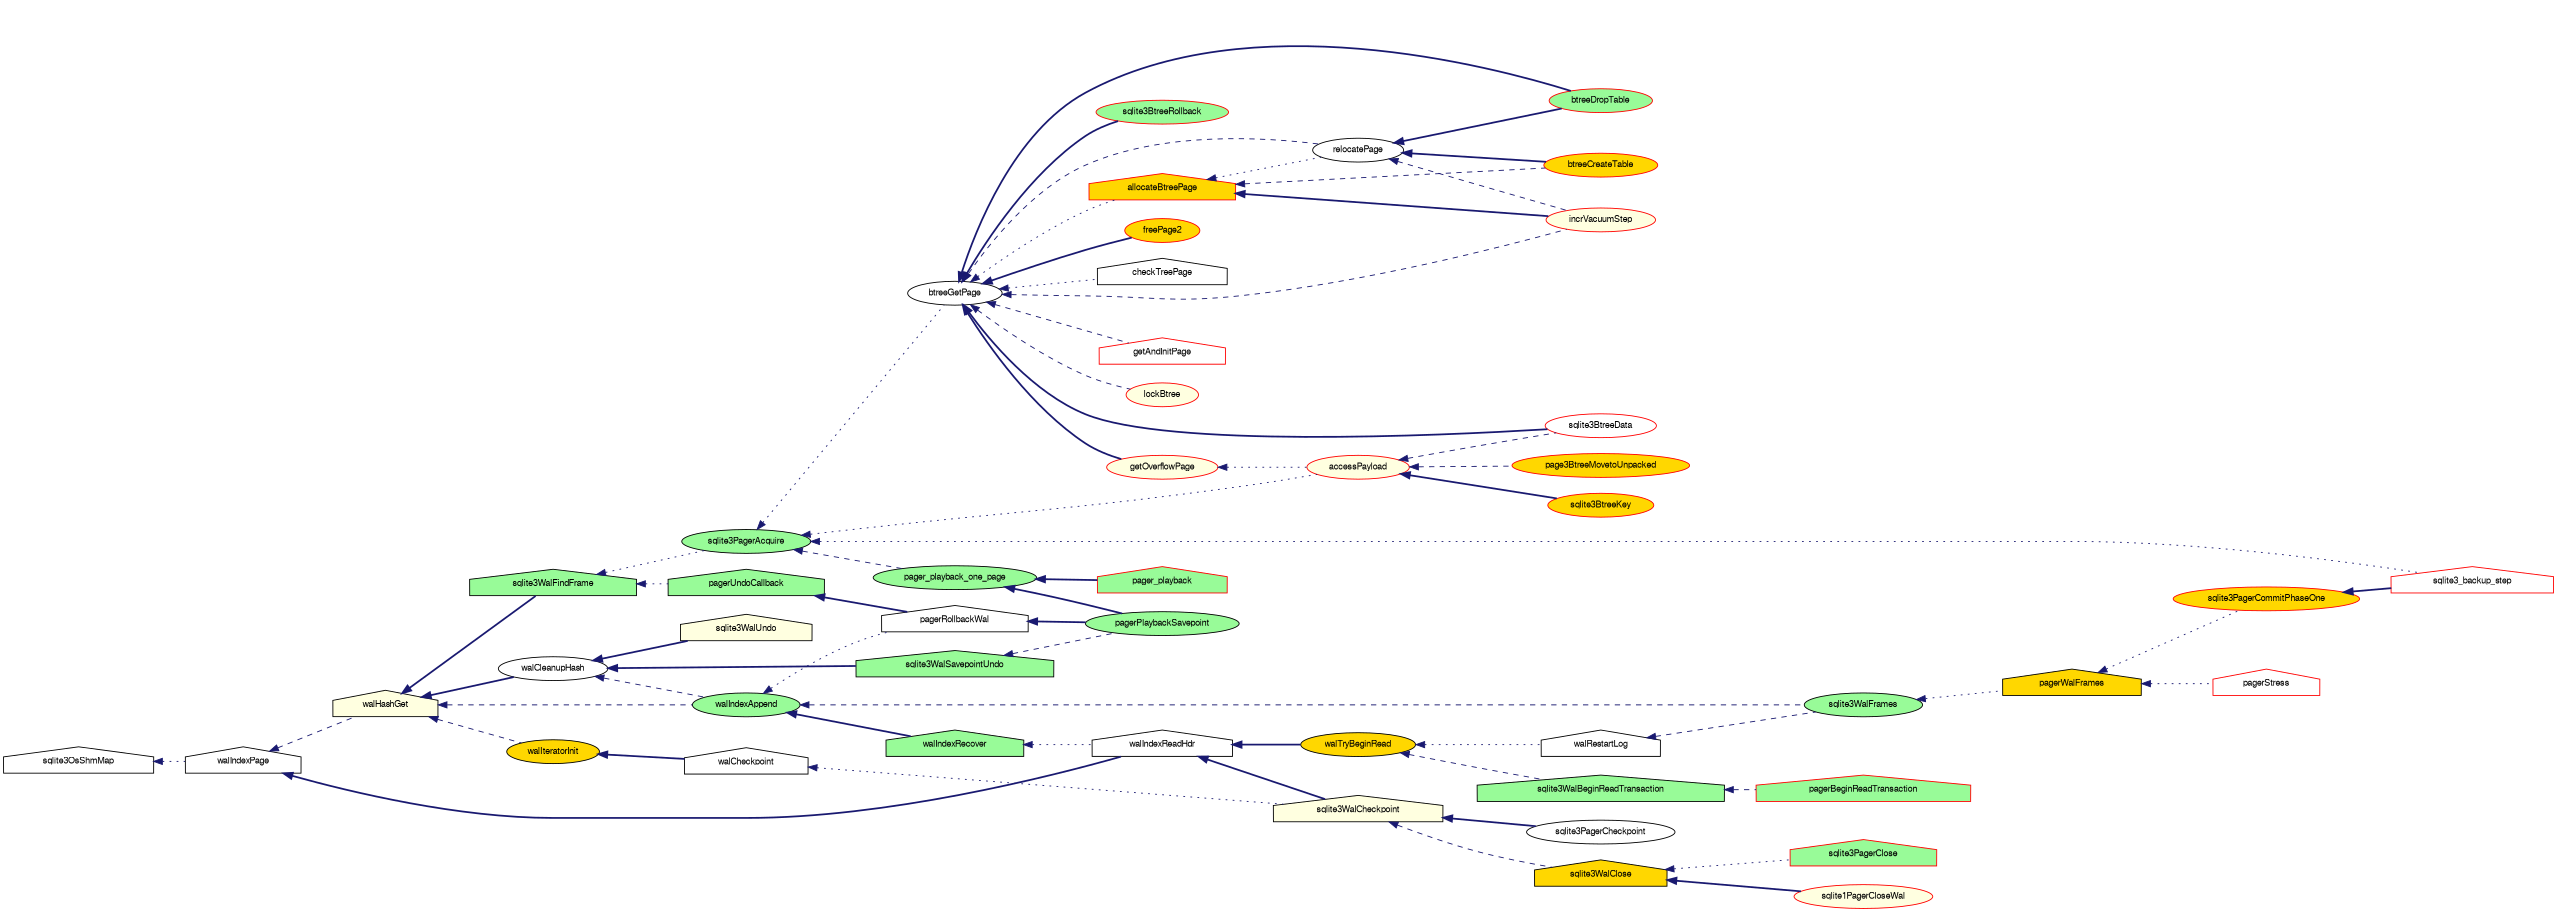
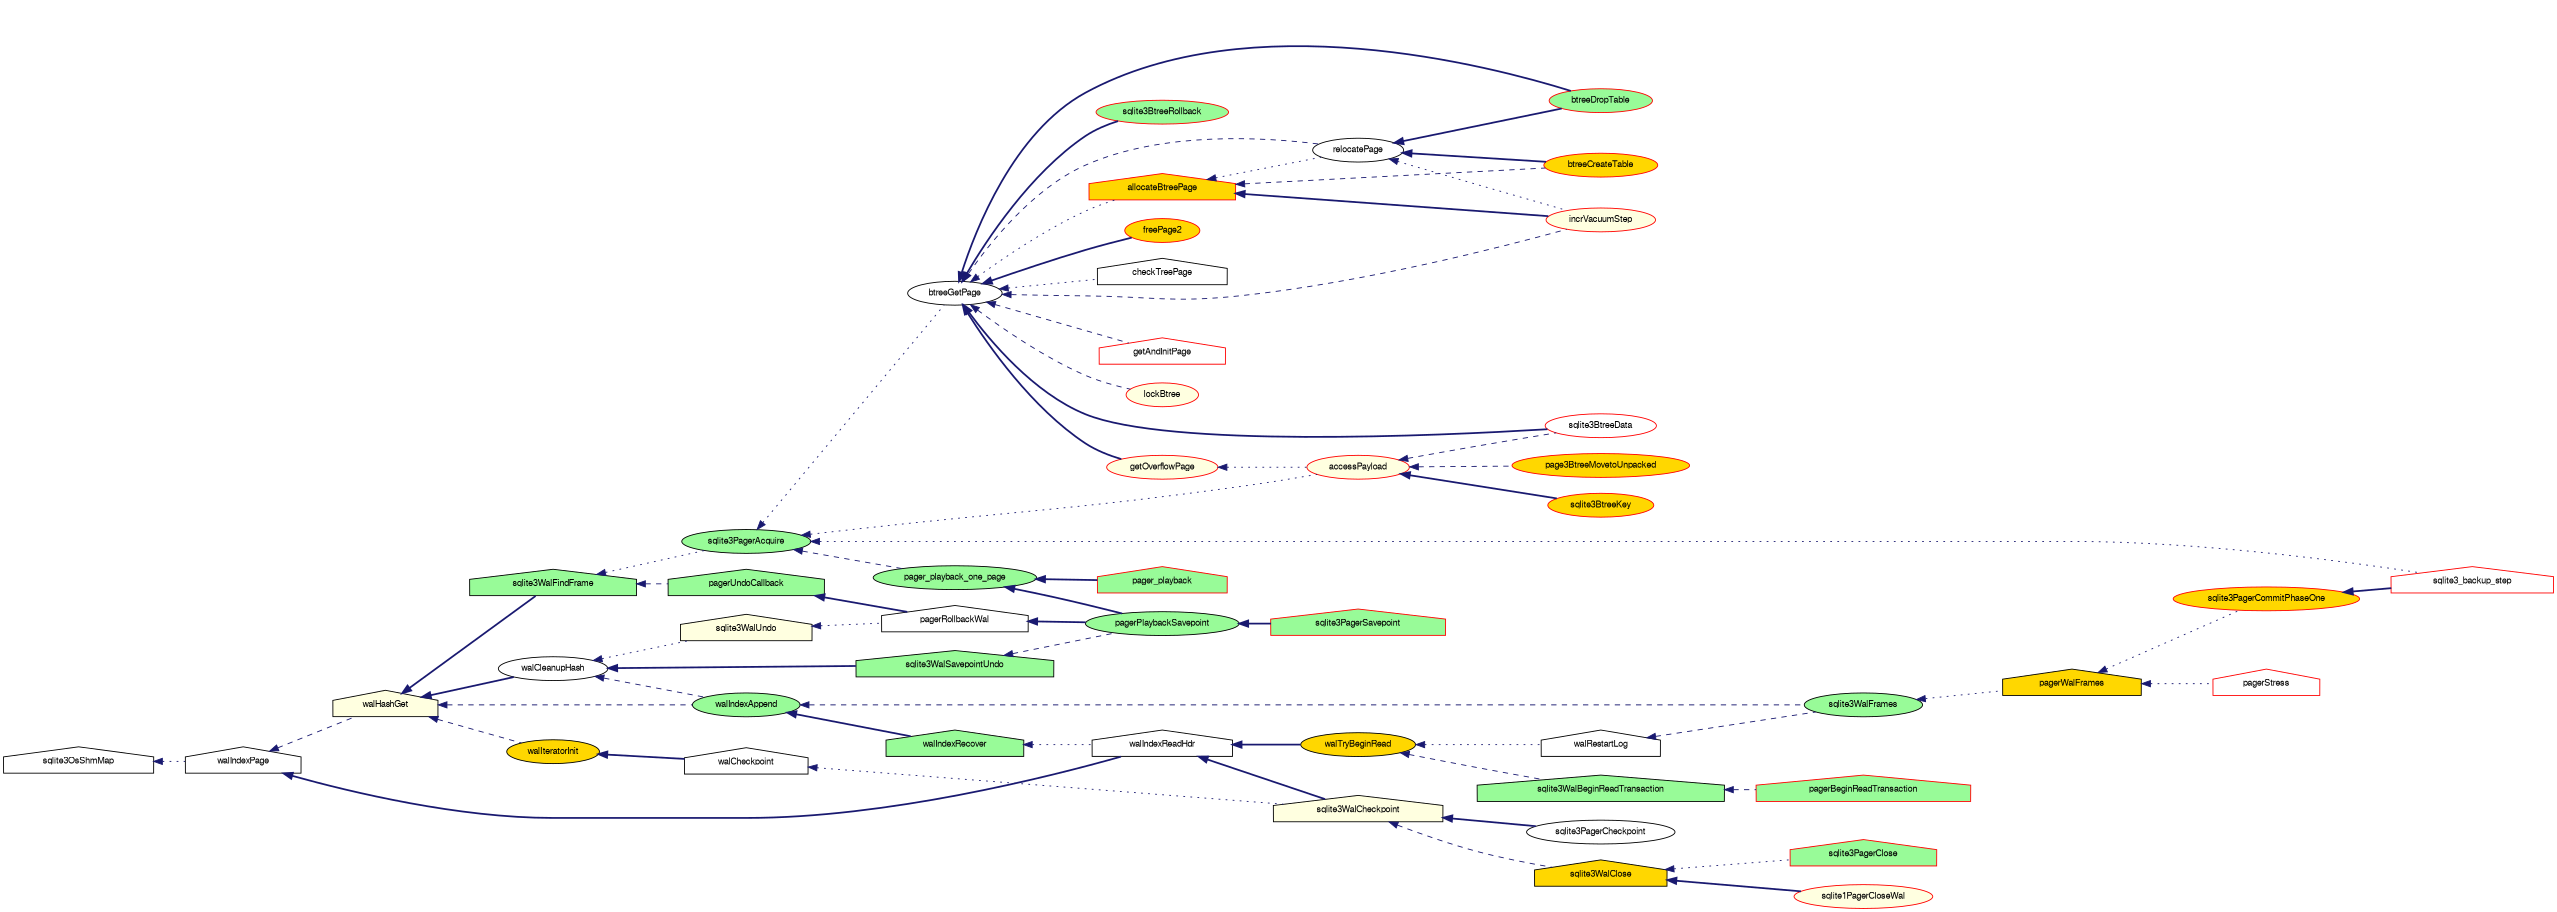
(1482, 186) -> (1482, 186)
(657, 584) -> (657, 584)
none -> (1358, 624)
(645, 650) -> (645, 650)
(827, 655) -> (851, 625)
